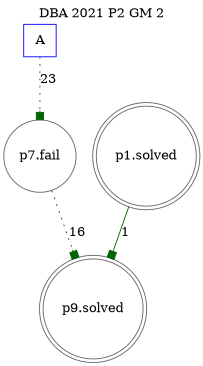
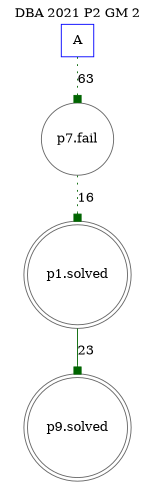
(48, 80) -> (86, 80)
(62, 220) -> (78, 194)
(126, 233) -> (86, 351)
